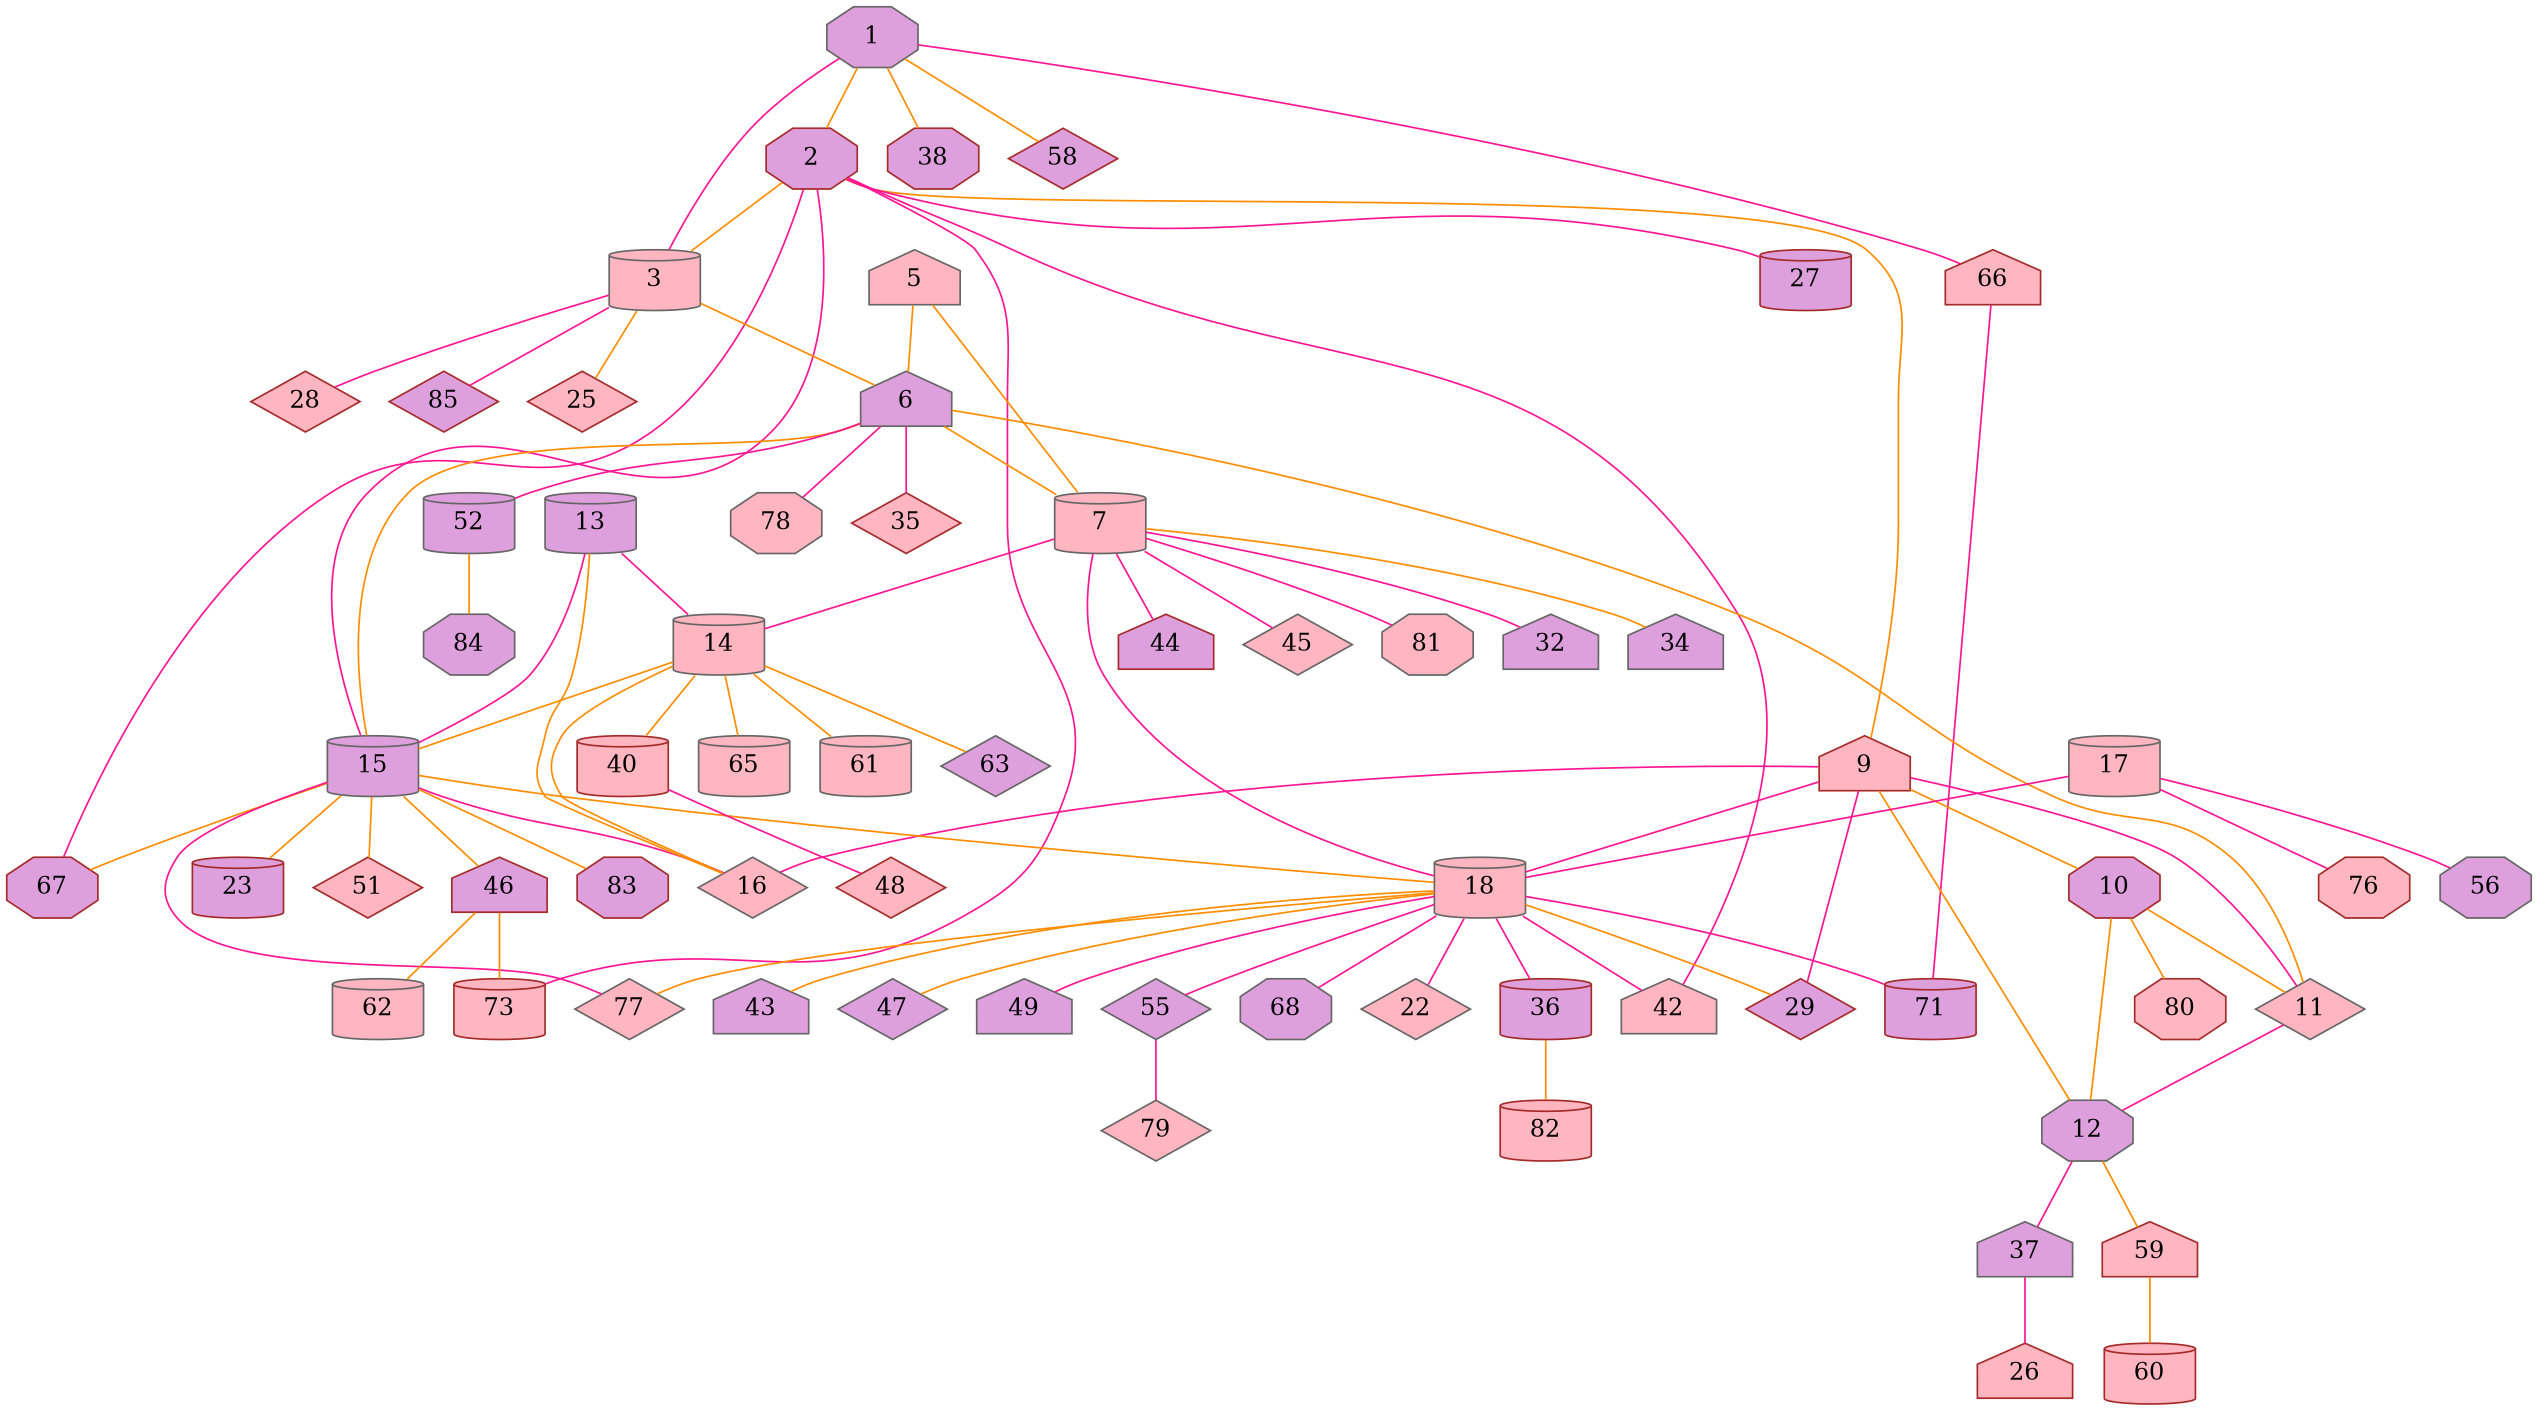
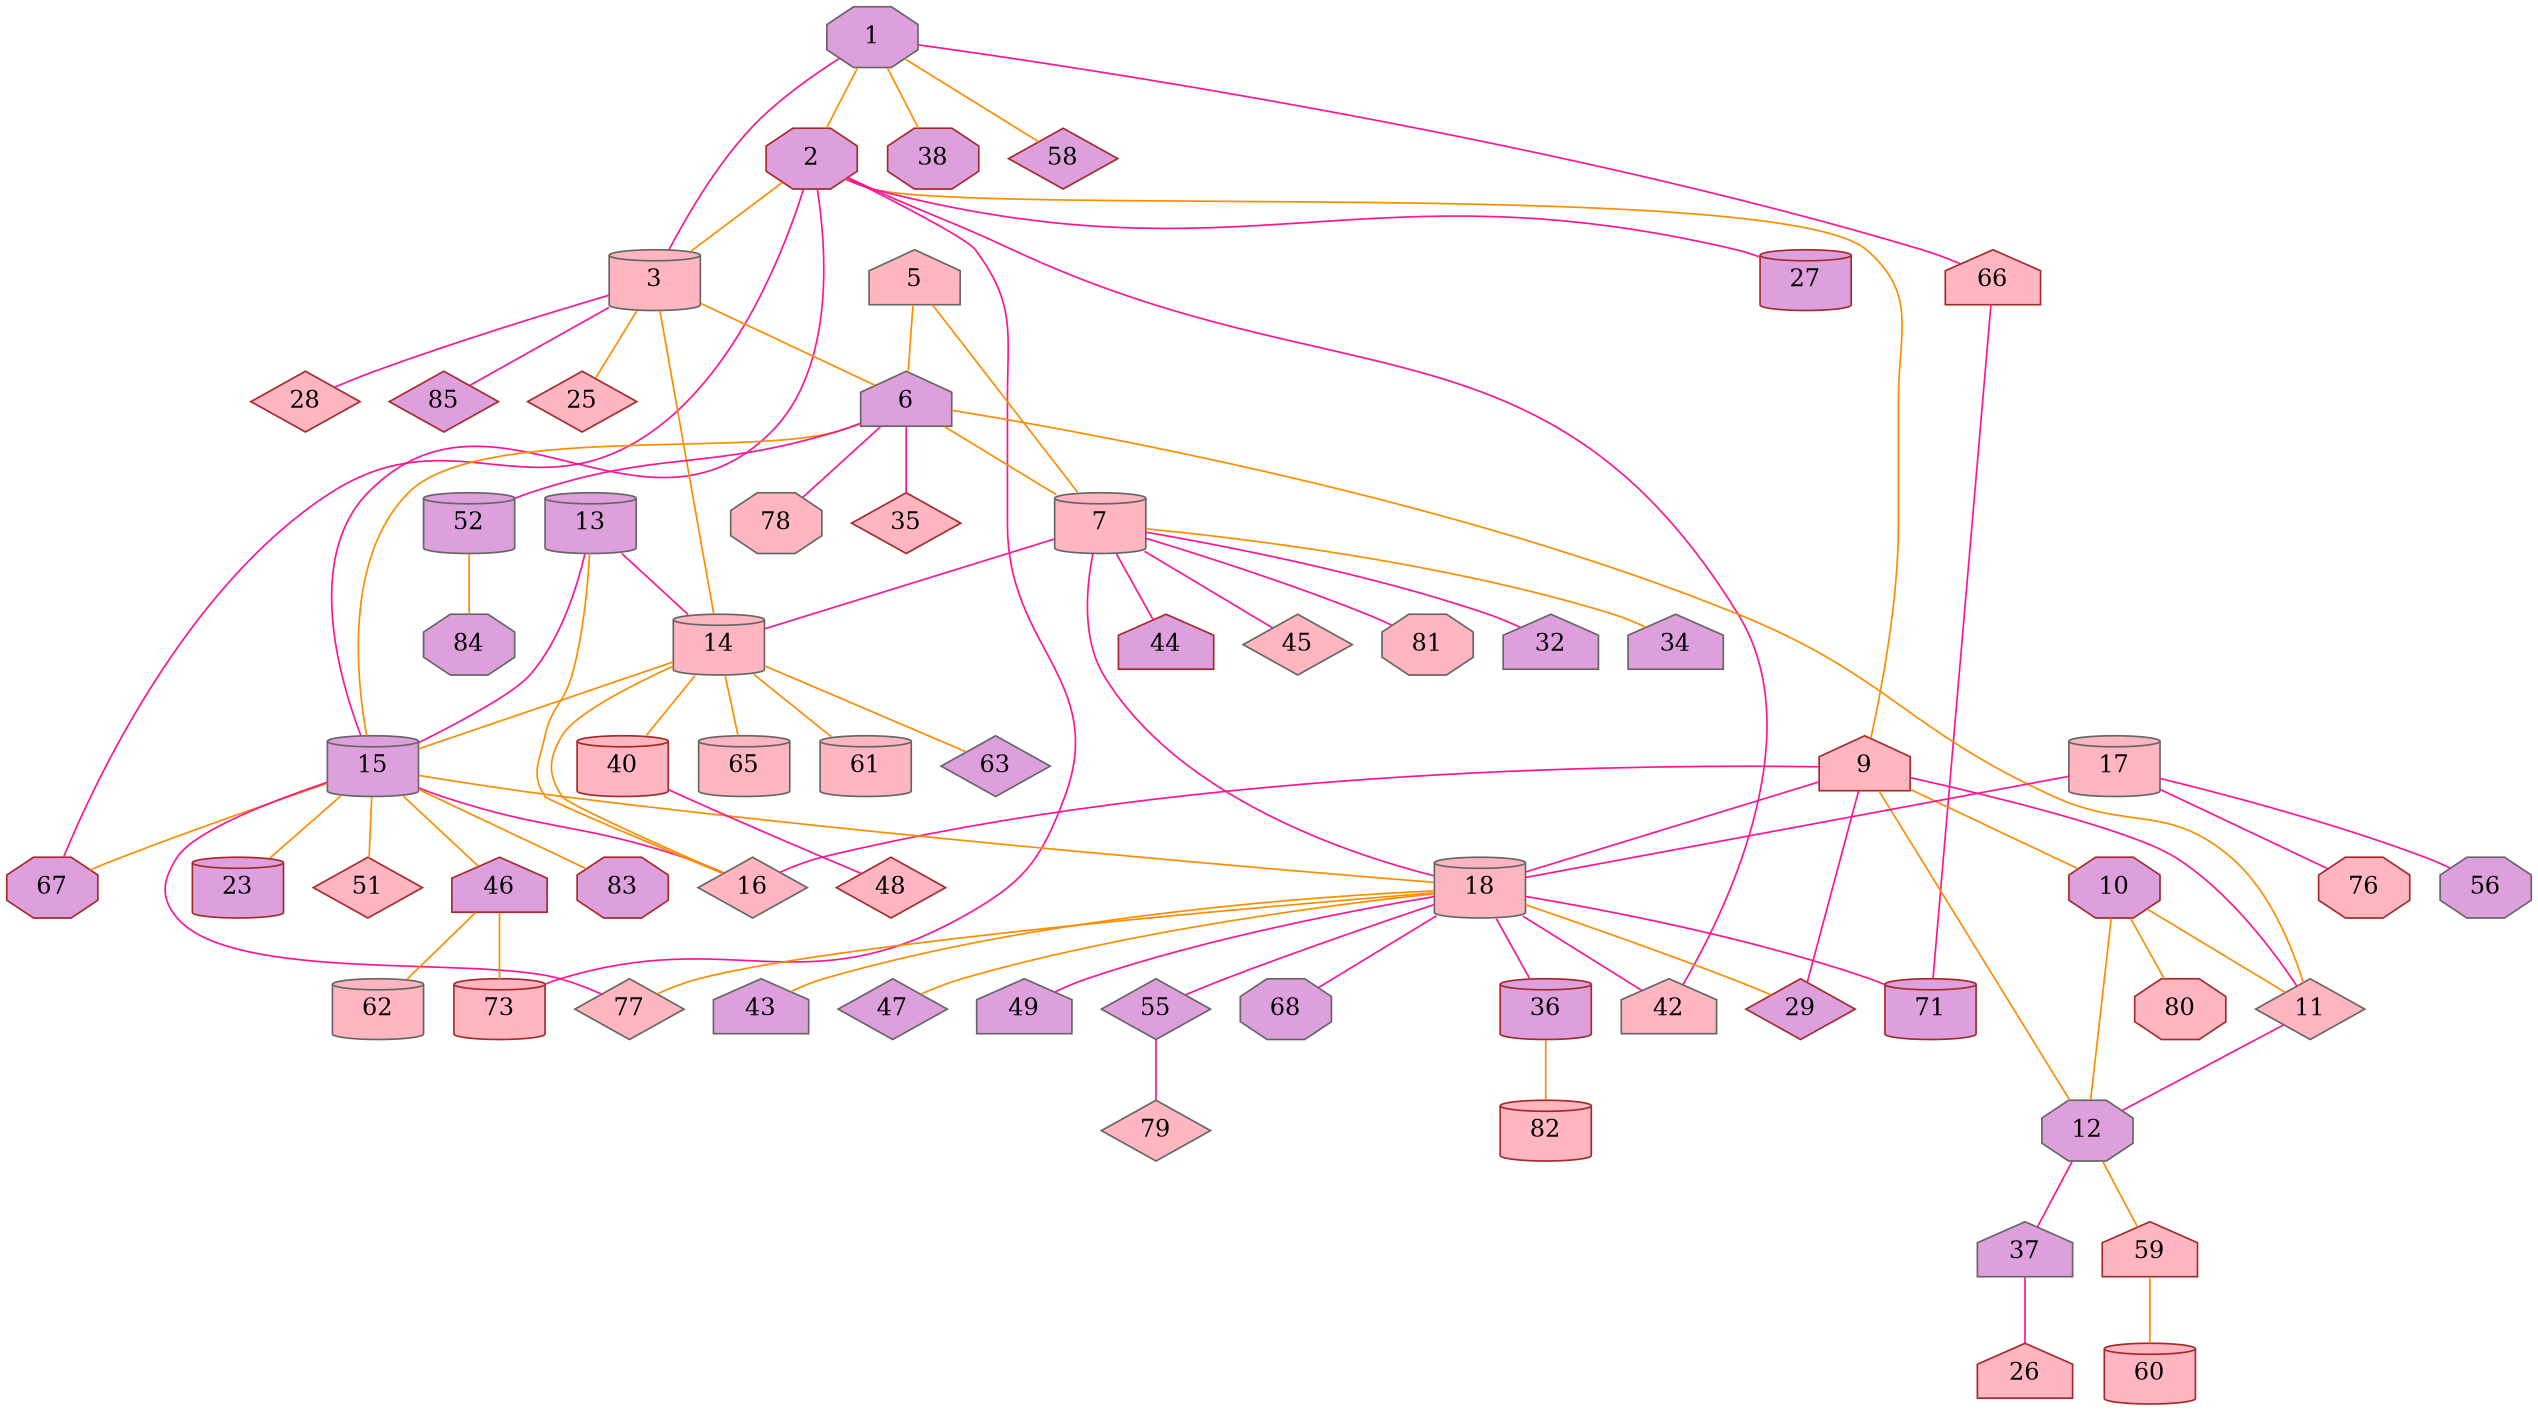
none -> (691, 485)
(1416, 1009) -> none
